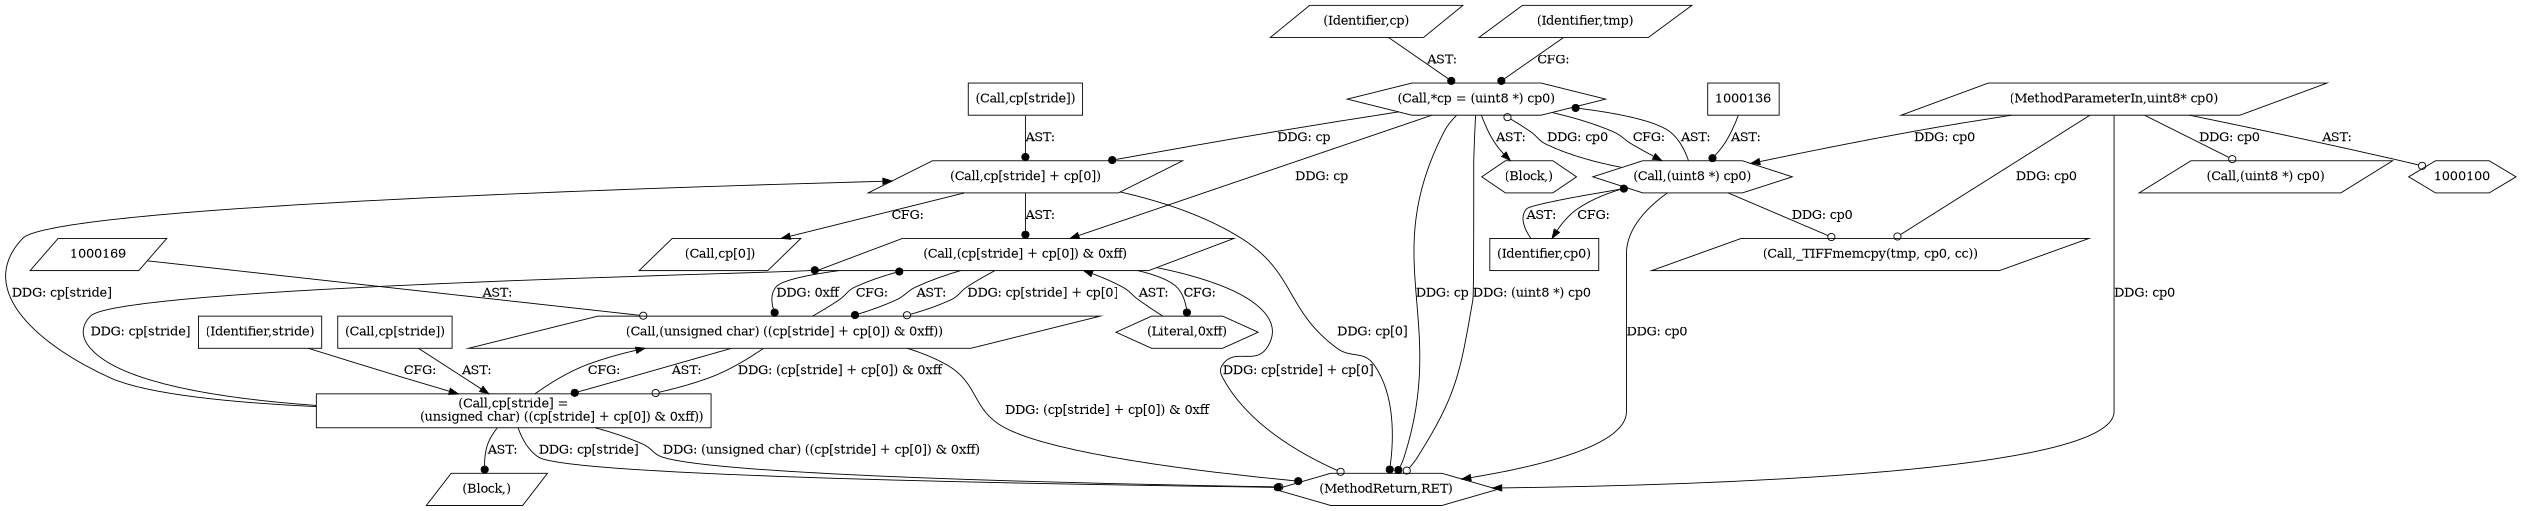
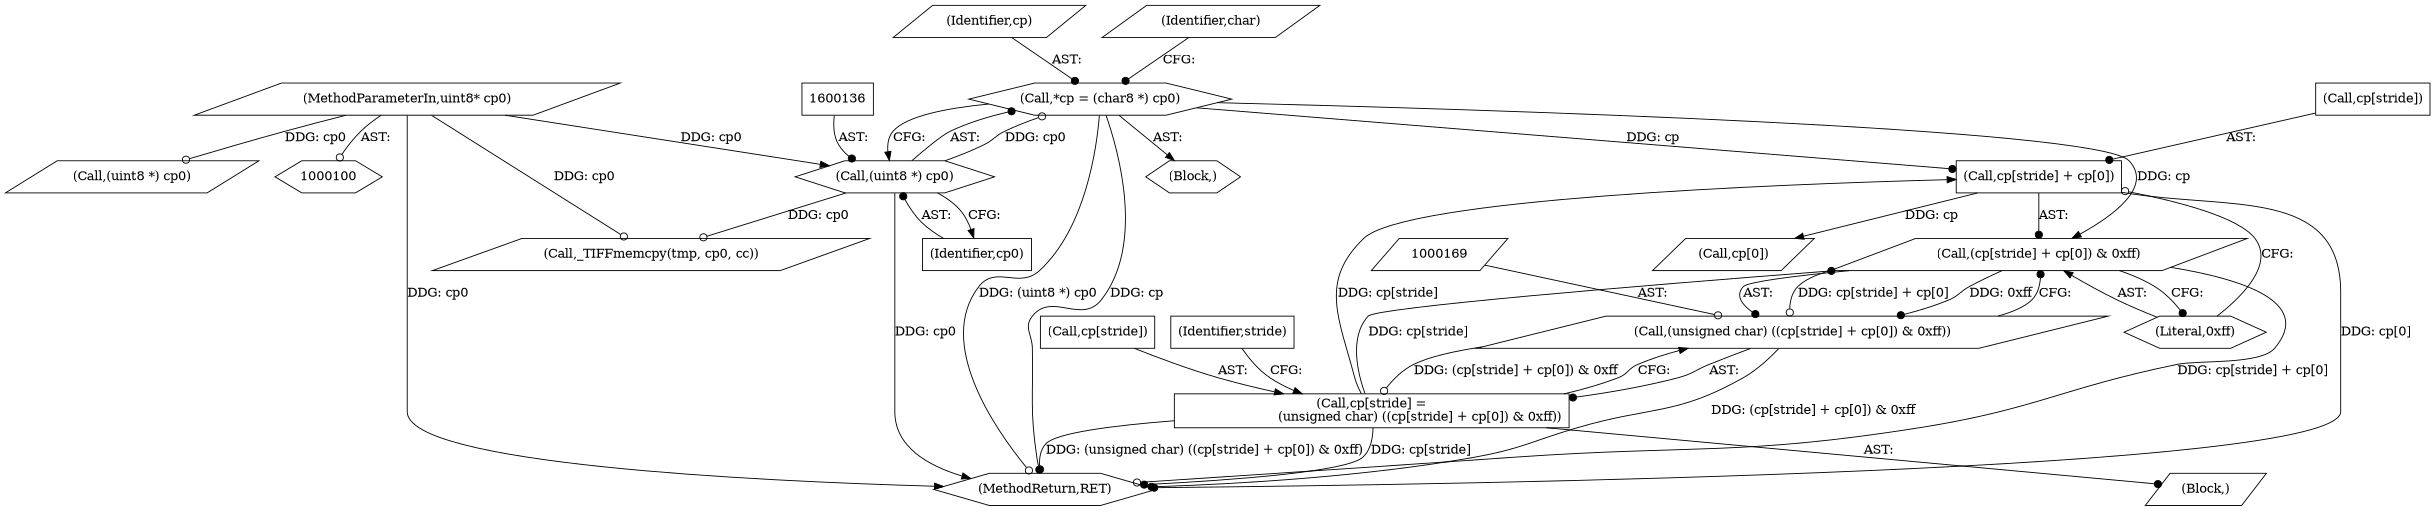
(1585, 21) -> (1211, 21)
(1476, 99) -> (1100, 99)
(1743, 99) -> (838, 99)
(1025, 177) -> (2039, 177)
(910, 216) -> (1932, 216)
none -> (2239, 226)
